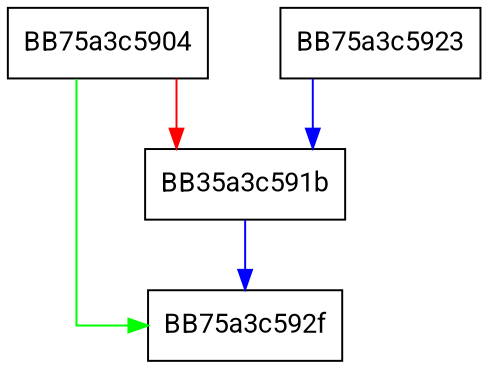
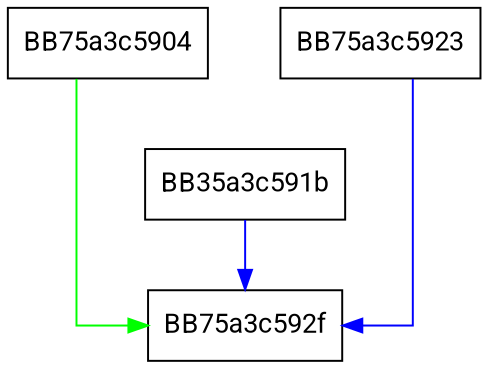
(176, 104) -> none
(313, 104) -> (413, 227)
